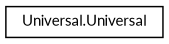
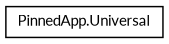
(84, 22) -> (84, 22)
